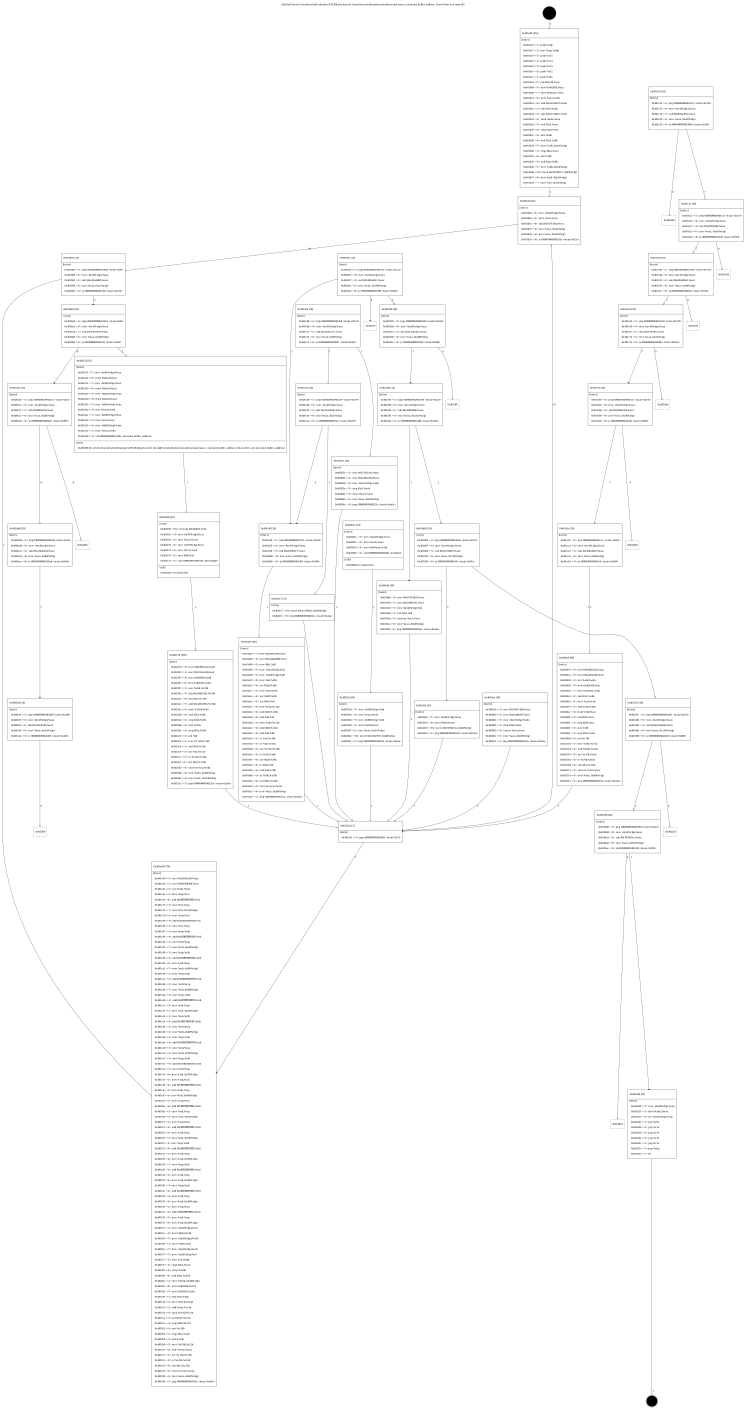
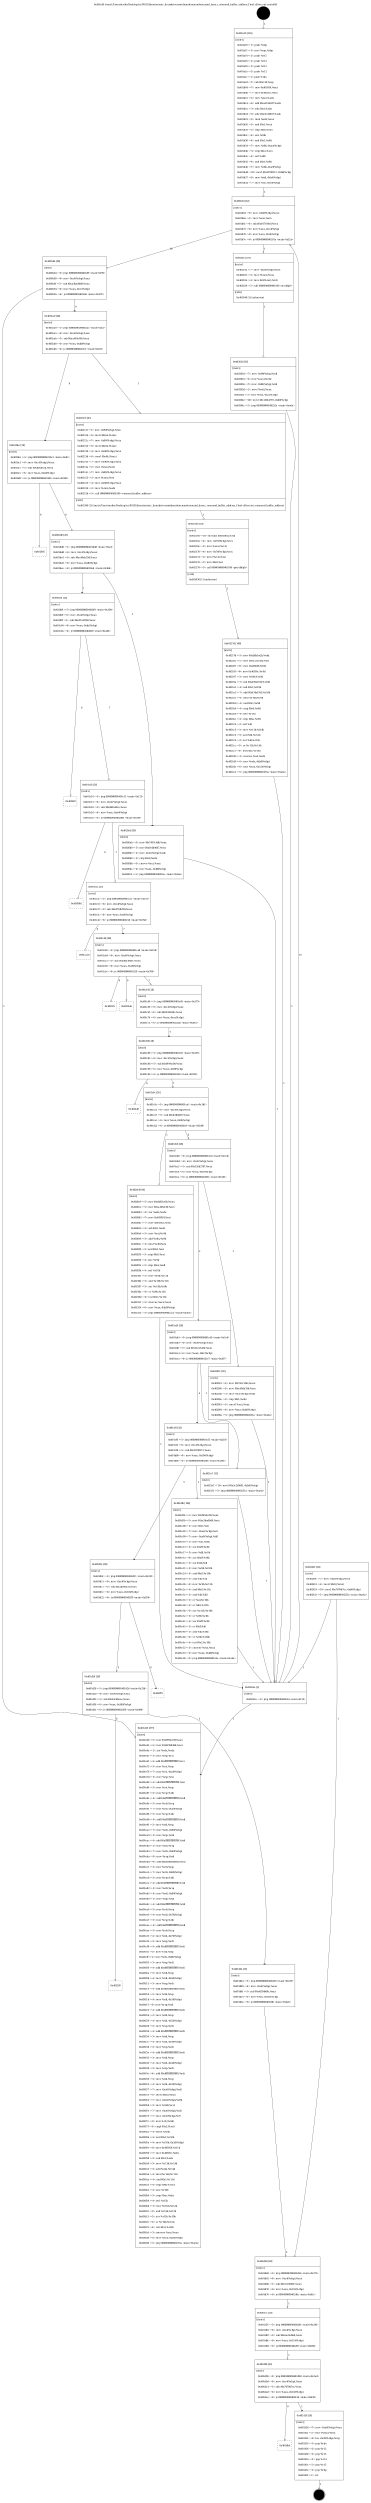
(696, 247) -> (122, 929)
none -> (263, 248)
(658, 373) -> (126, 988)
(290, 388) -> (161, 1510)
(409, 607) -> none
(447, 633) -> (330, 1928)
none -> (144, 695)
none -> (97, 707)
(670, 832) -> none
none -> (187, 1134)
